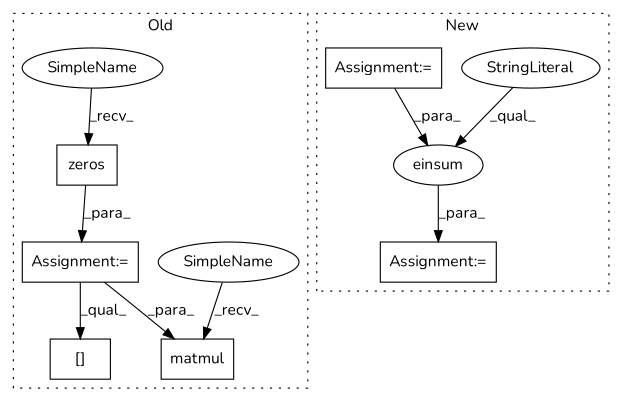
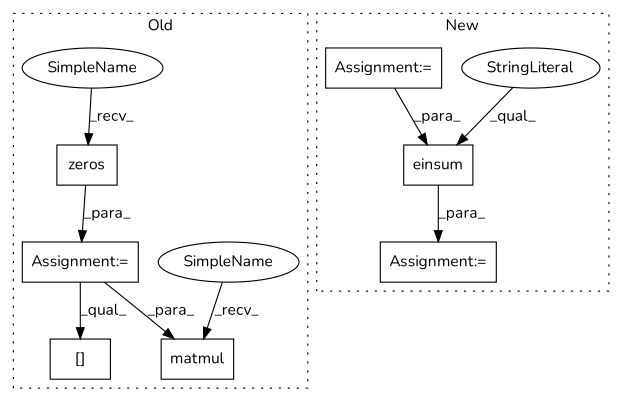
(438, 165) -> (438, 165)
